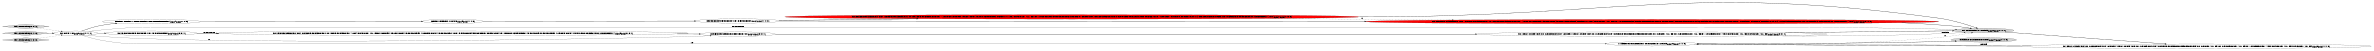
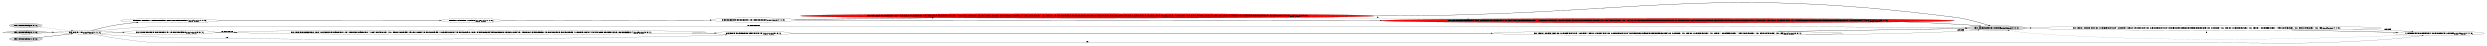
(26, 26) -> (26, 26)
(76, 33) -> (85, 32)
(48, 37) -> (55, 36)
(26, 40) -> (26, 39)
(1984, 40) -> none
